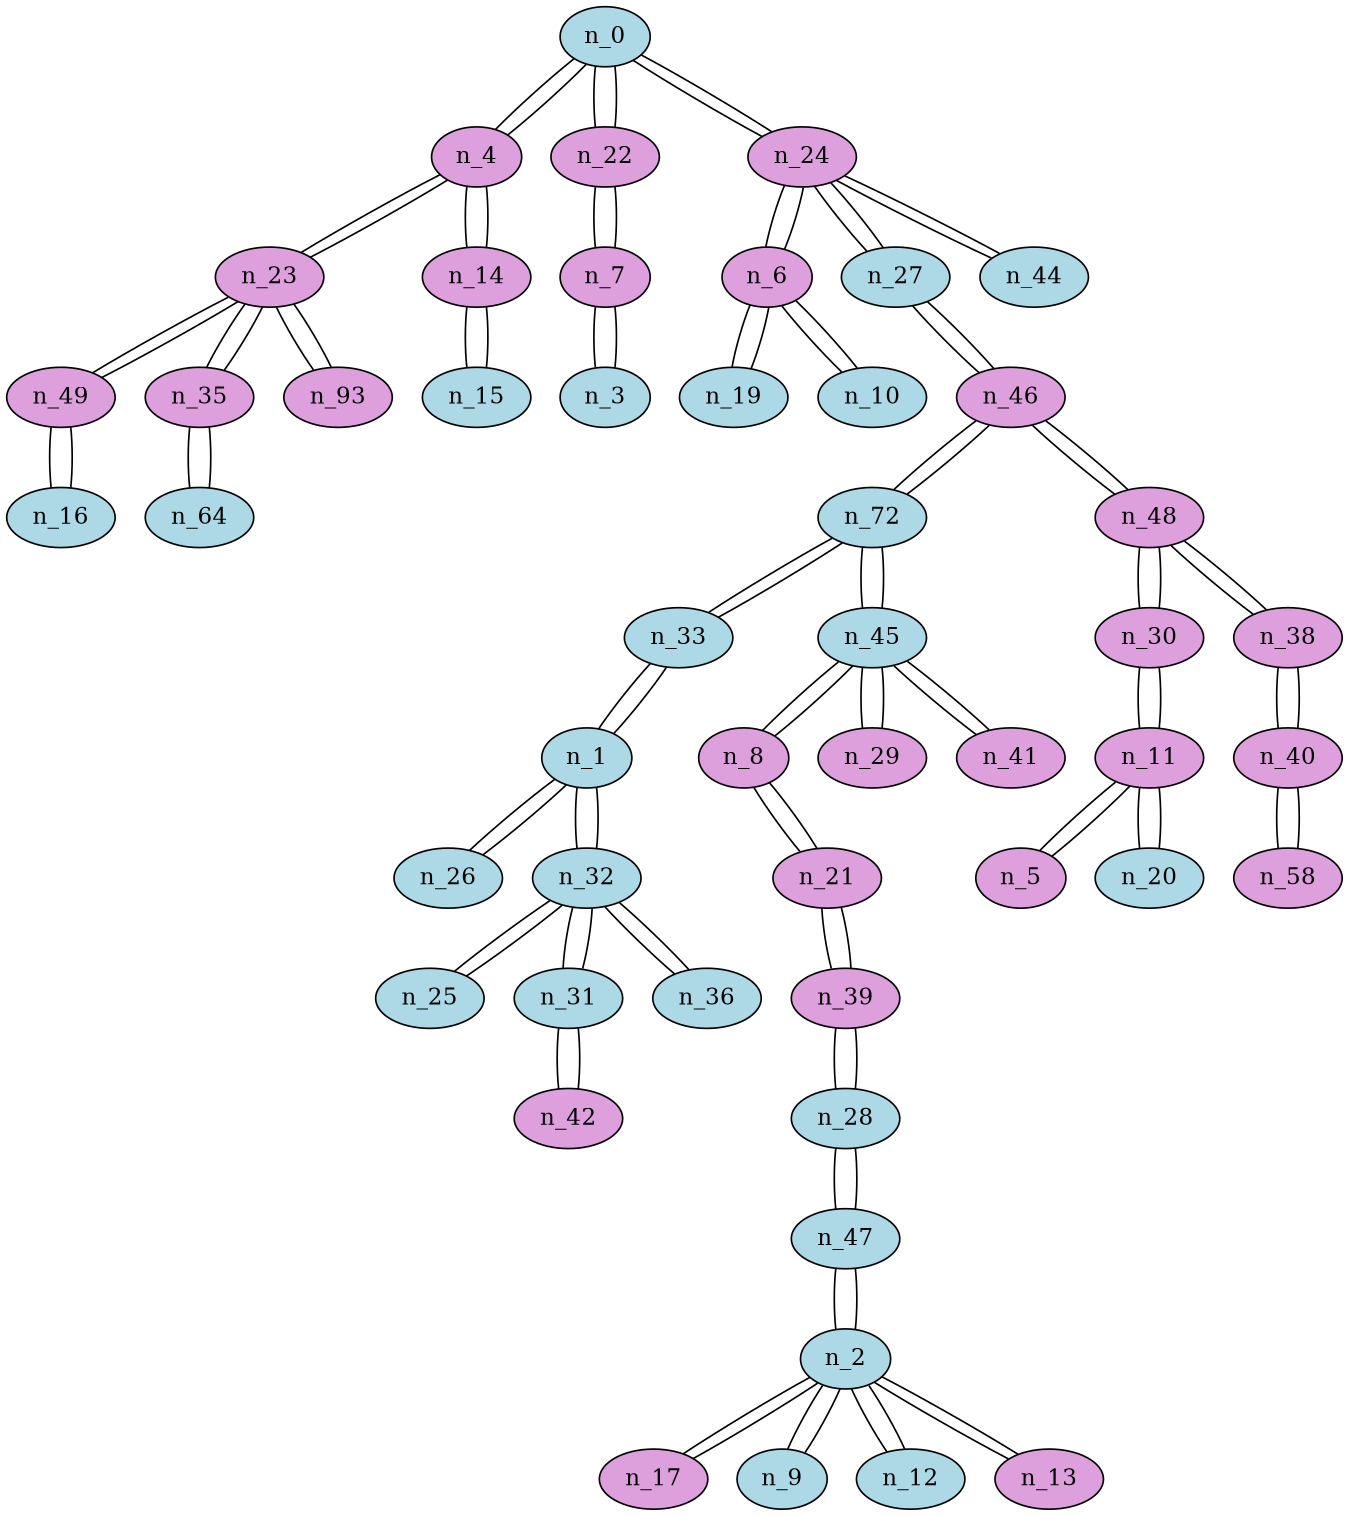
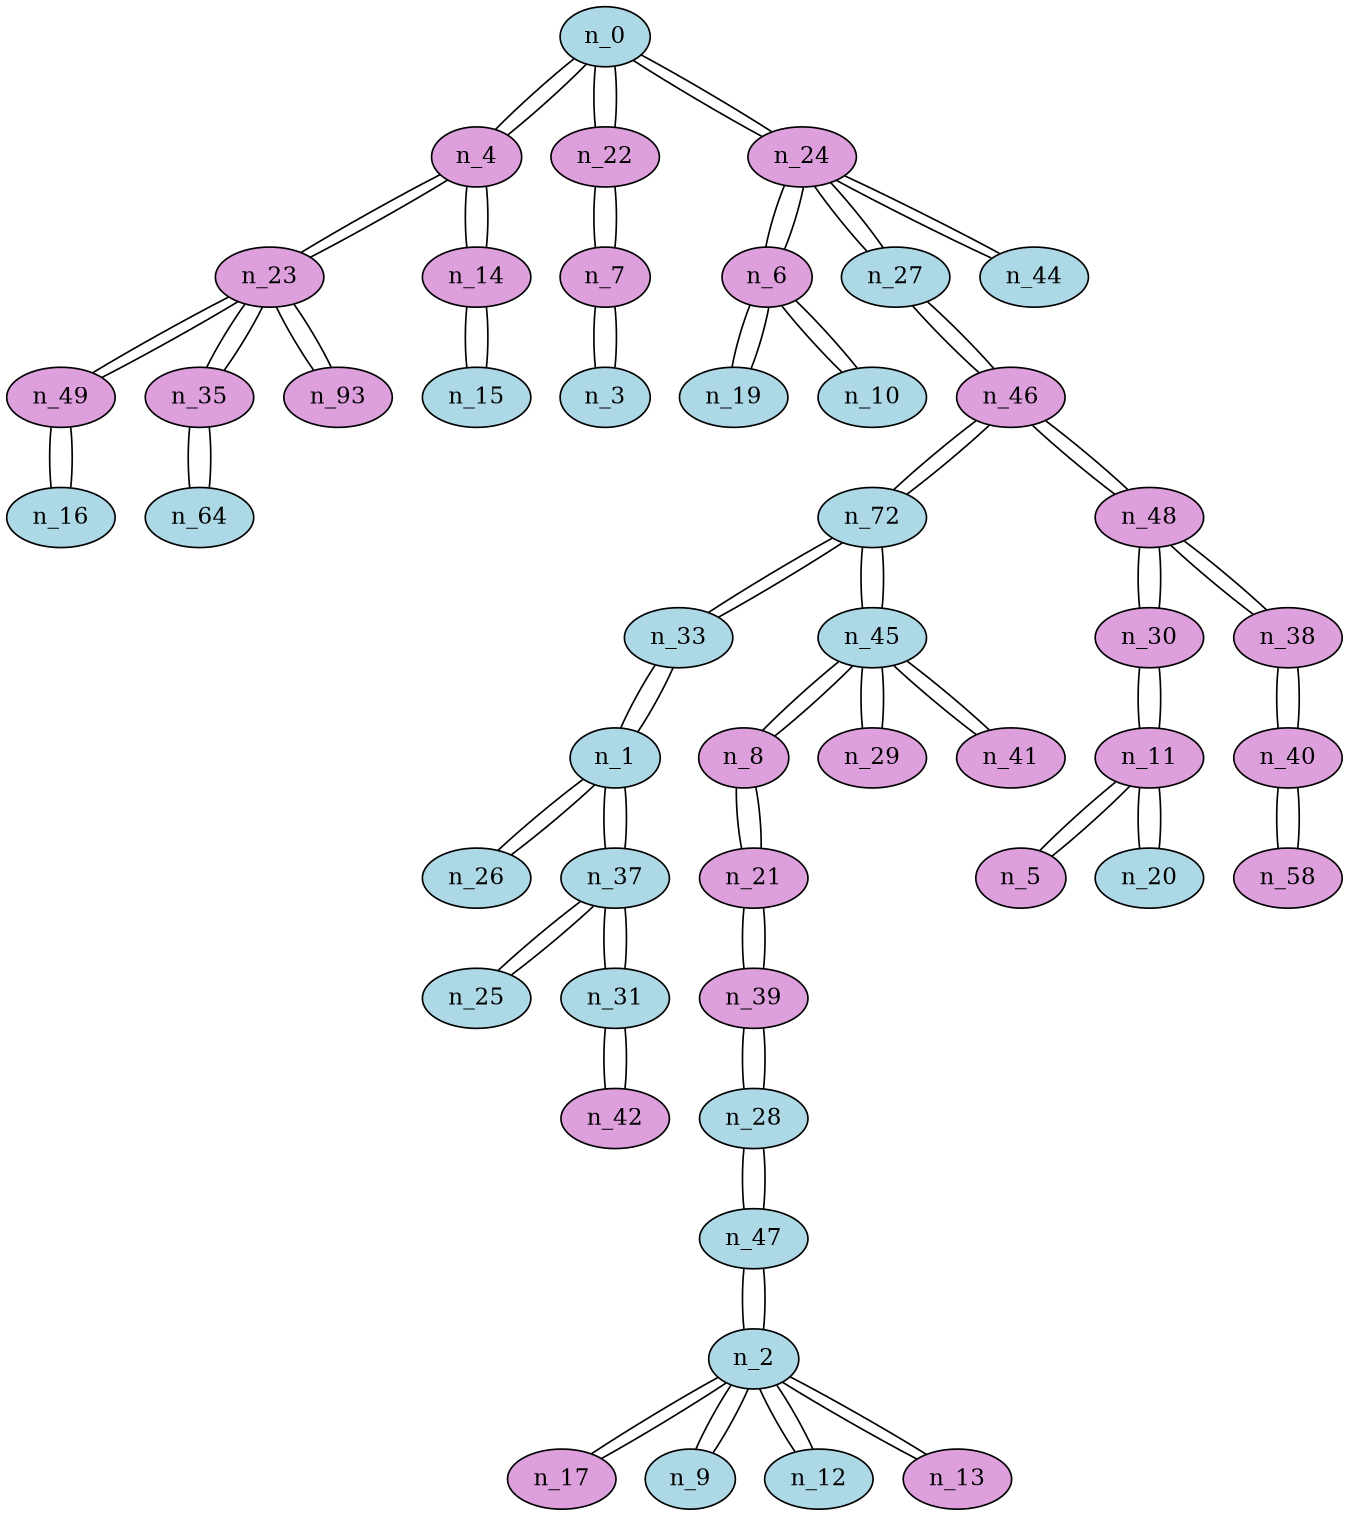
(587, 878) -> (615, 878)
(707, 998) -> none
